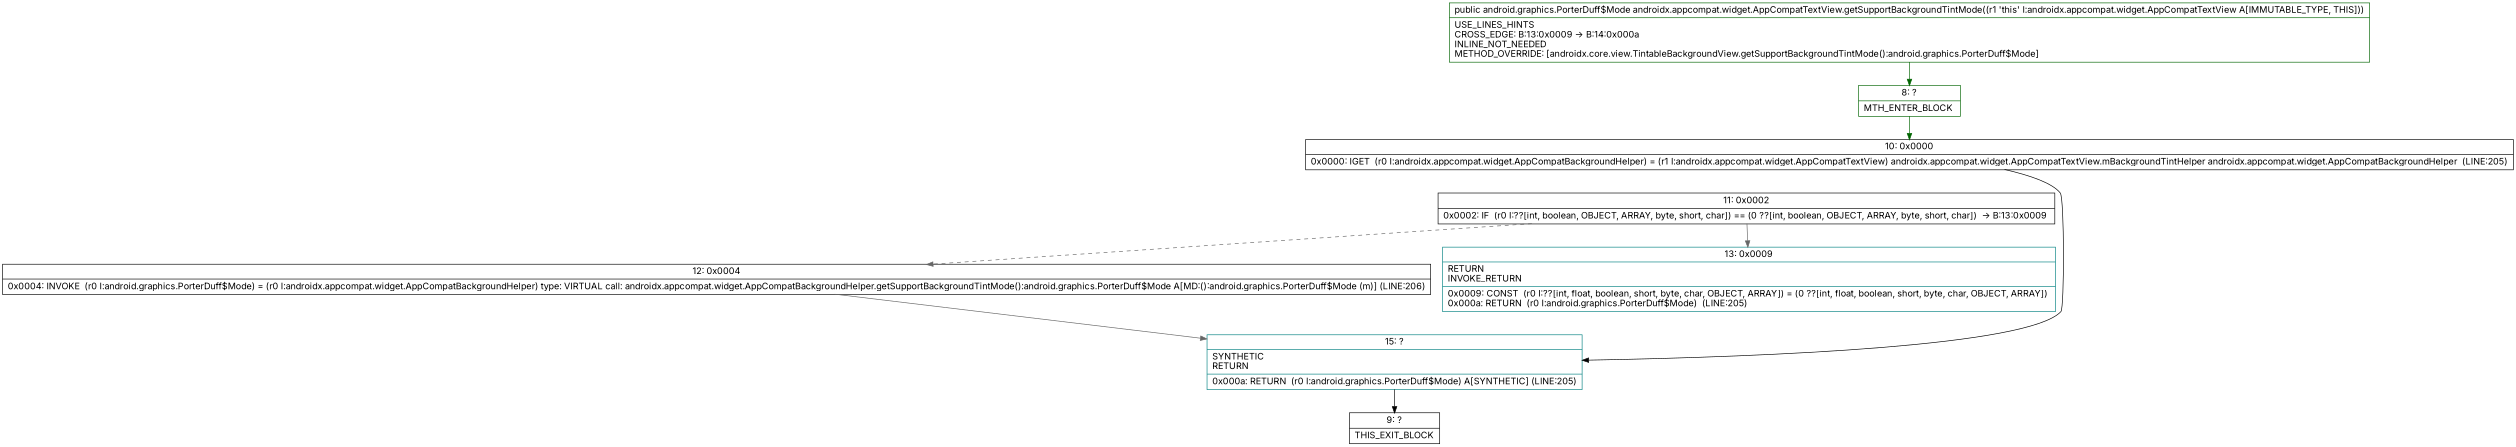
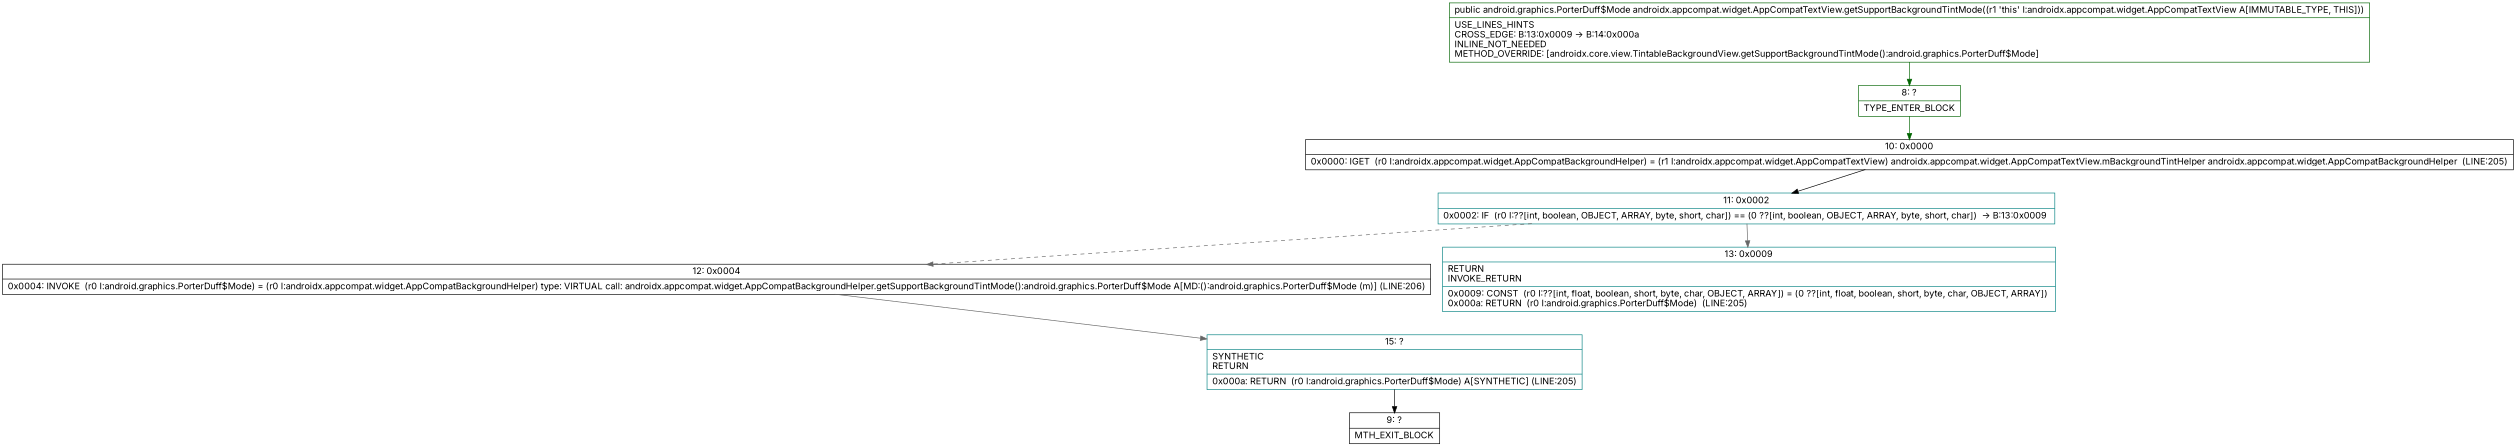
(1909, 108) -> (1909, 108)
(1746, 208) -> (1746, 208)
(1917, 344) -> (1832, 180)
(1395, 436) -> (1395, 436)
